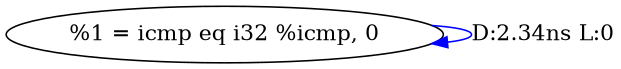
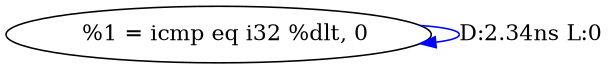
(225, 35) -> (219, 35)
